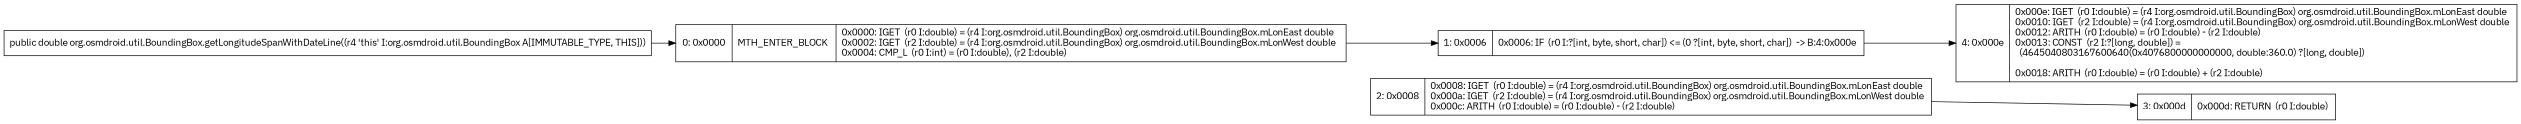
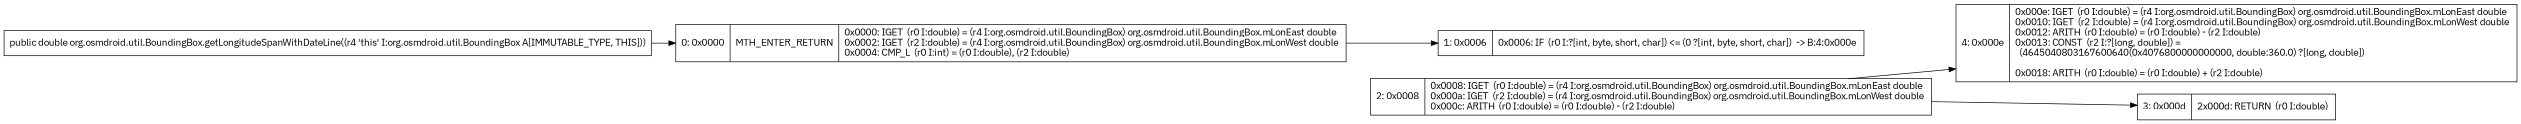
(783, 43) -> (784, 43)
(1906, 43) -> (1898, 74)
(2264, 107) -> (2264, 107)
